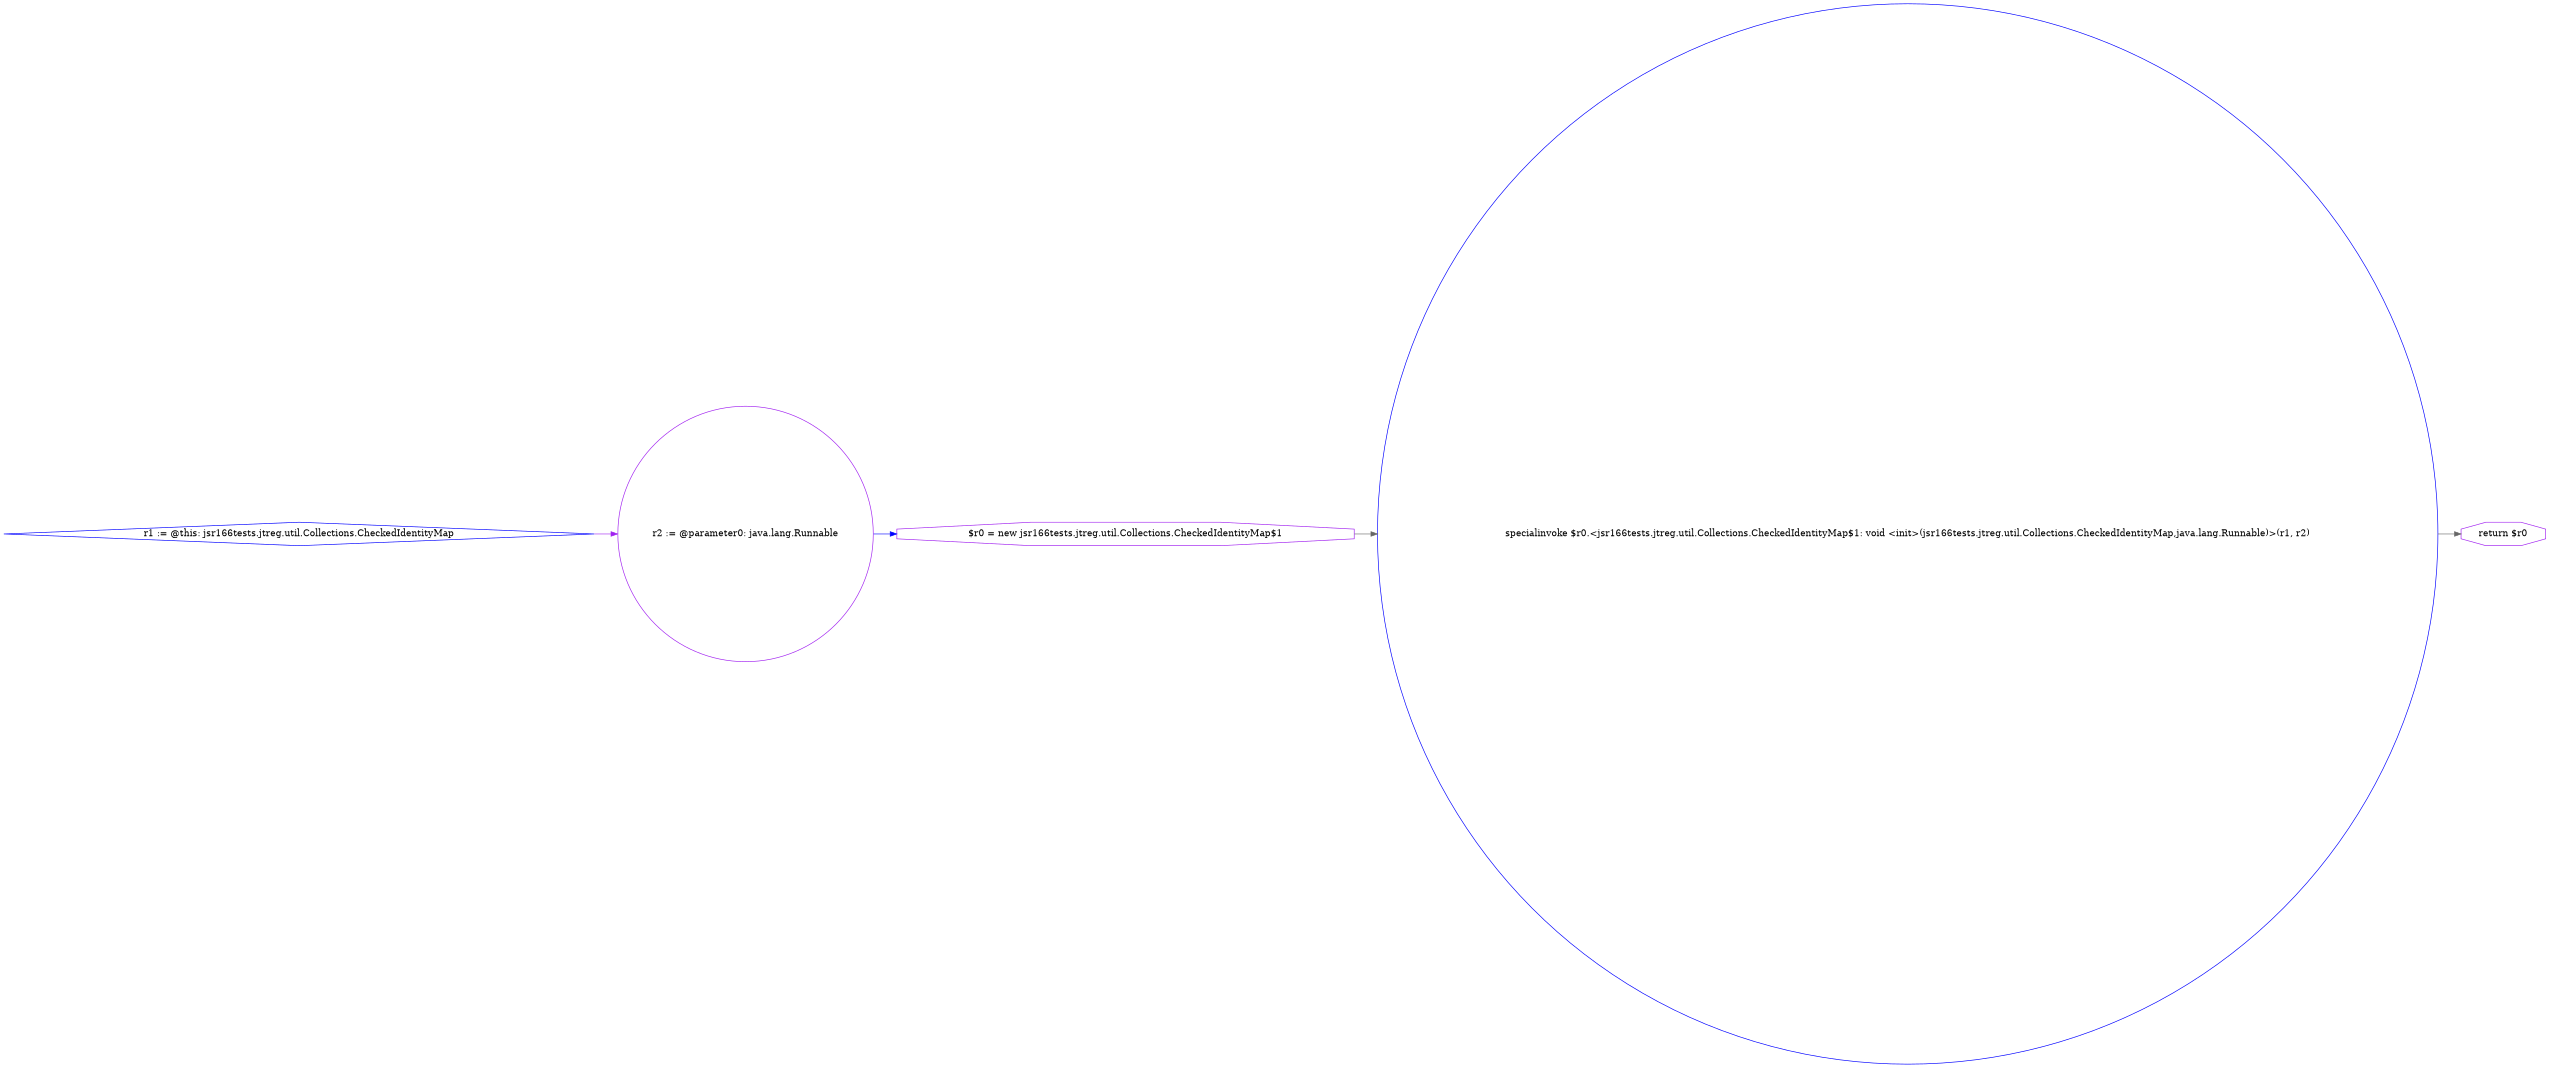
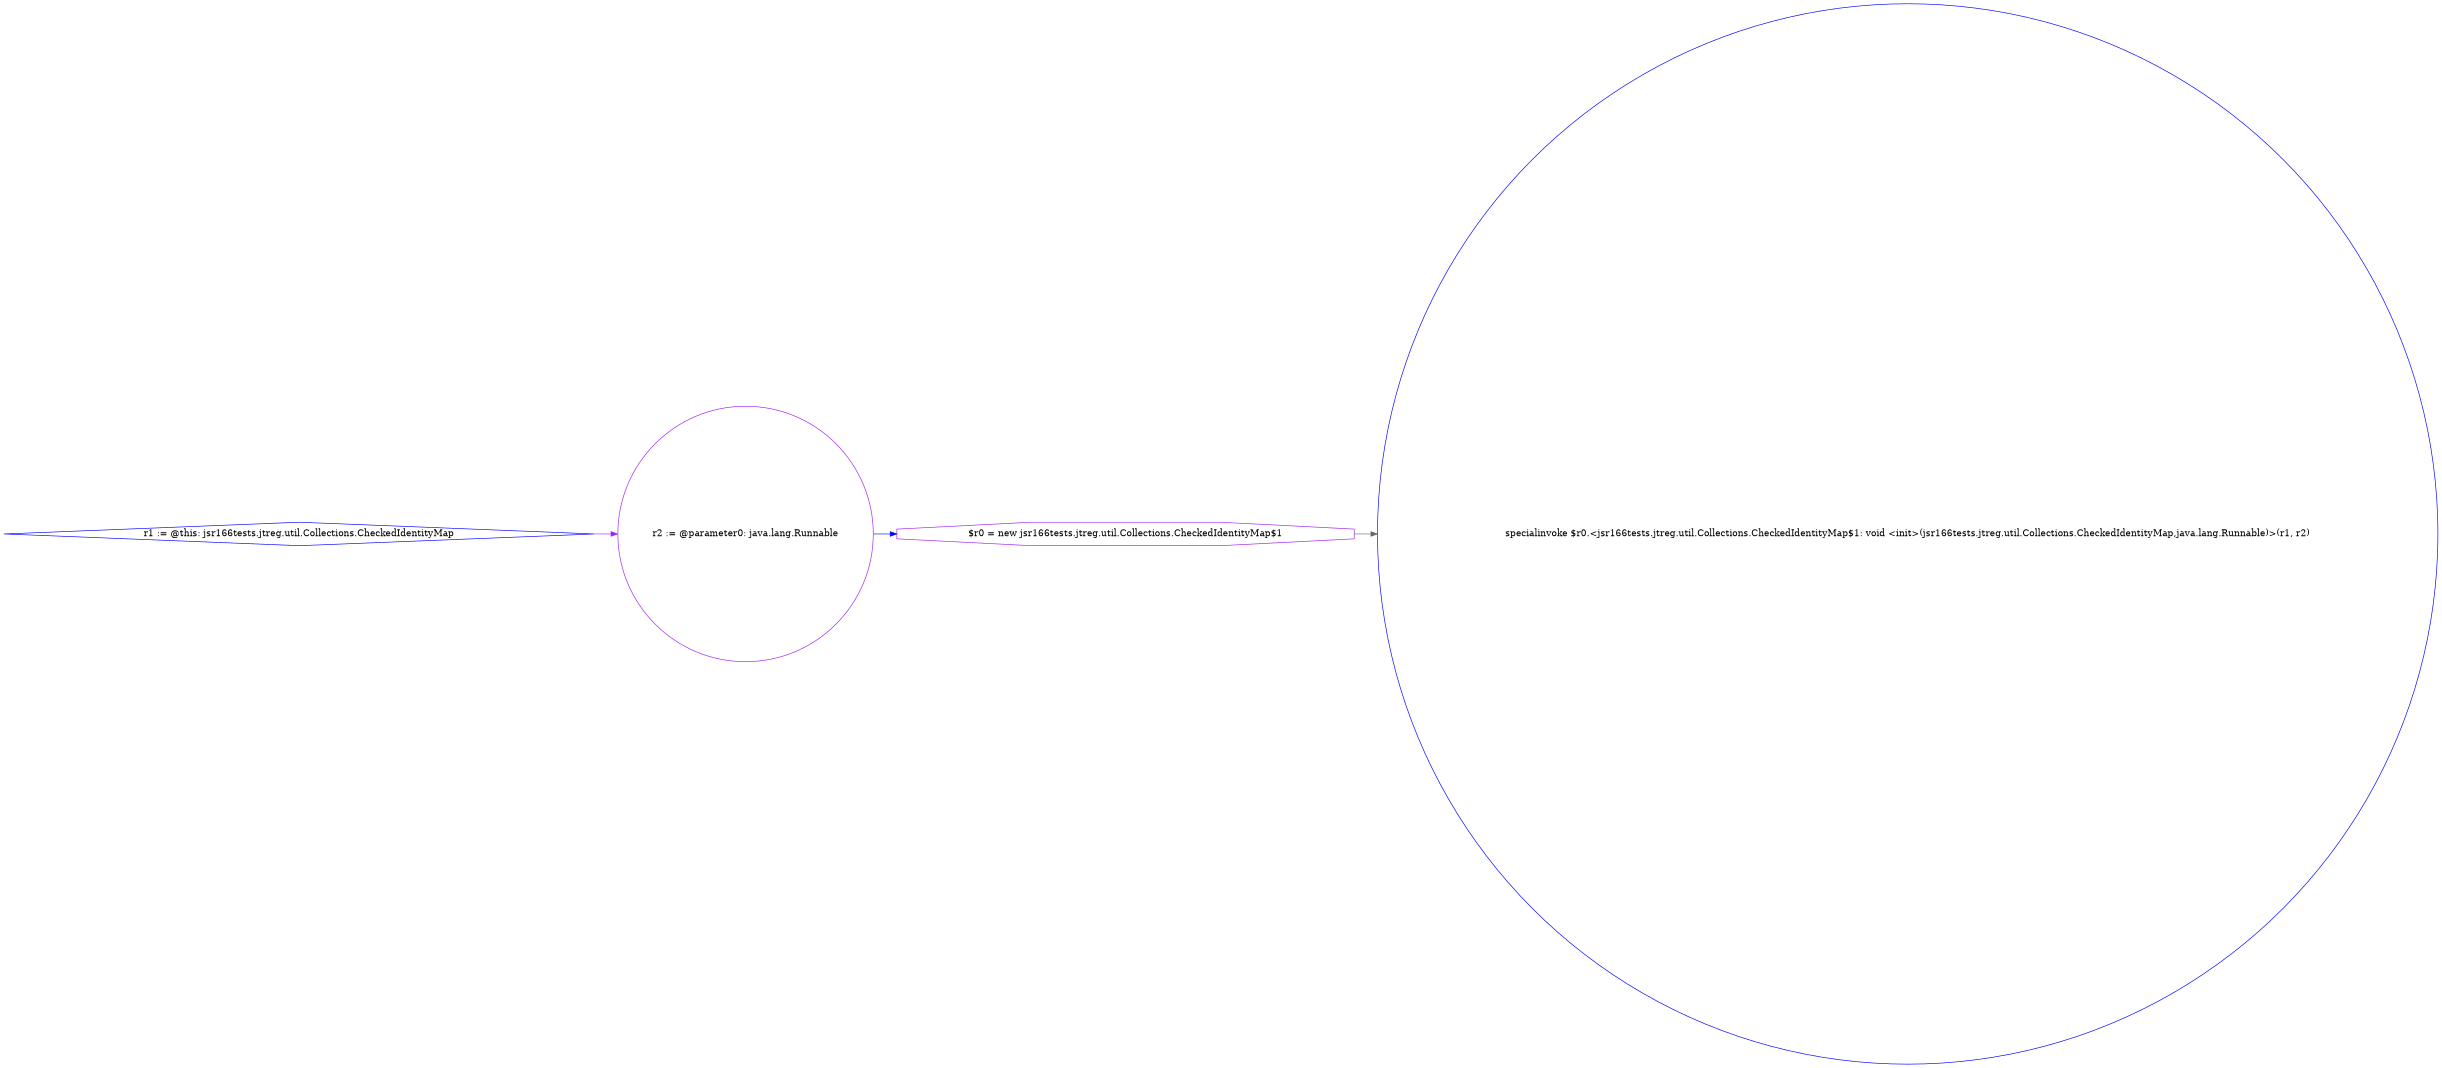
(2503, 534) -> none
